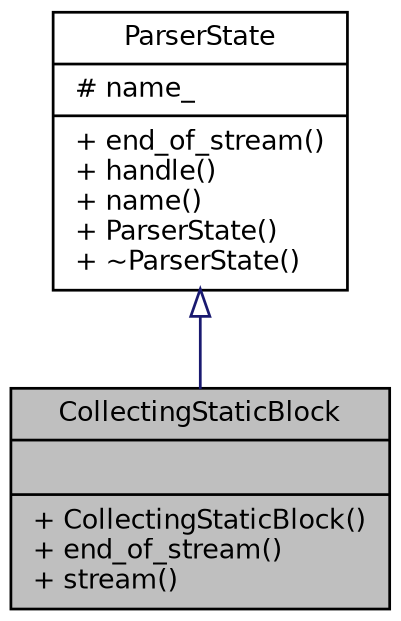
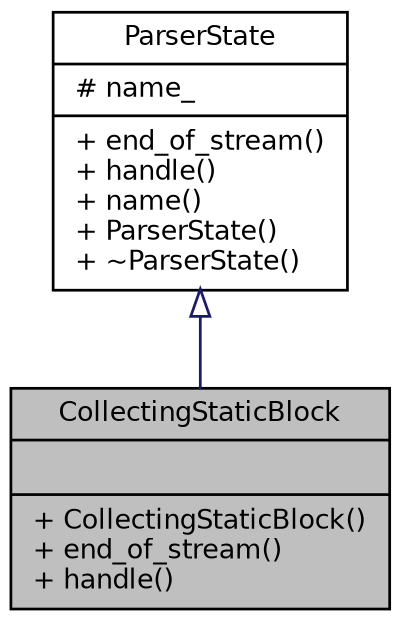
(106, 580) -> (104, 580)
